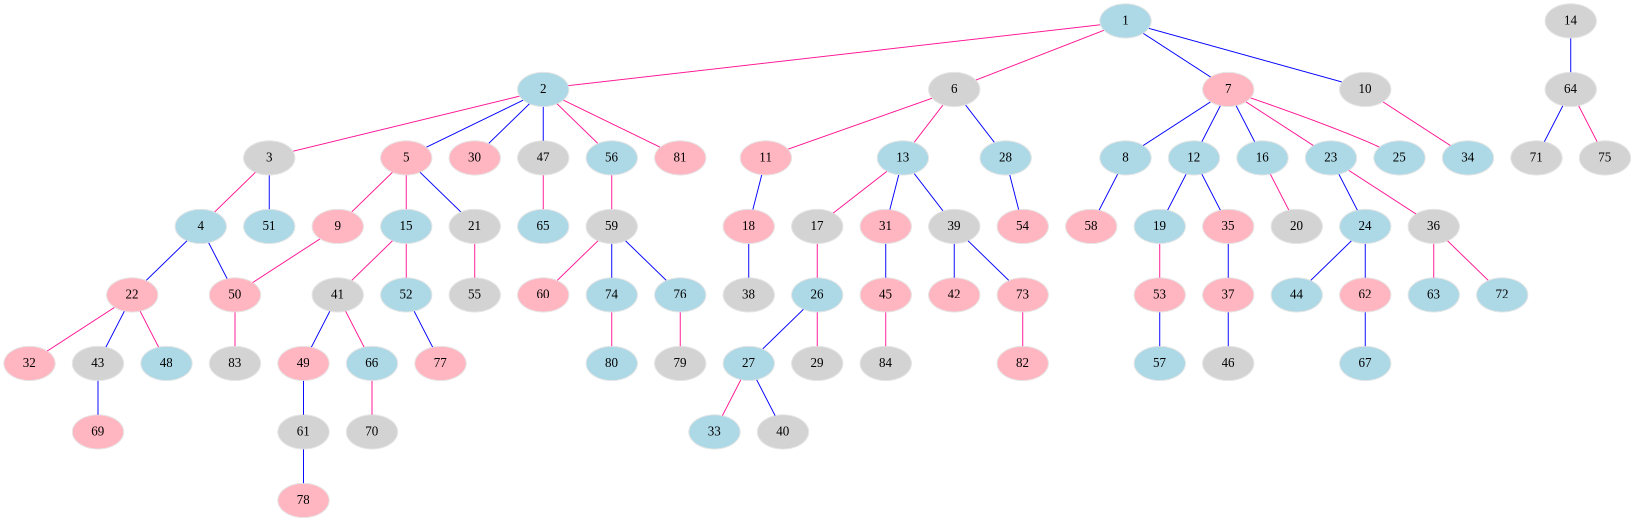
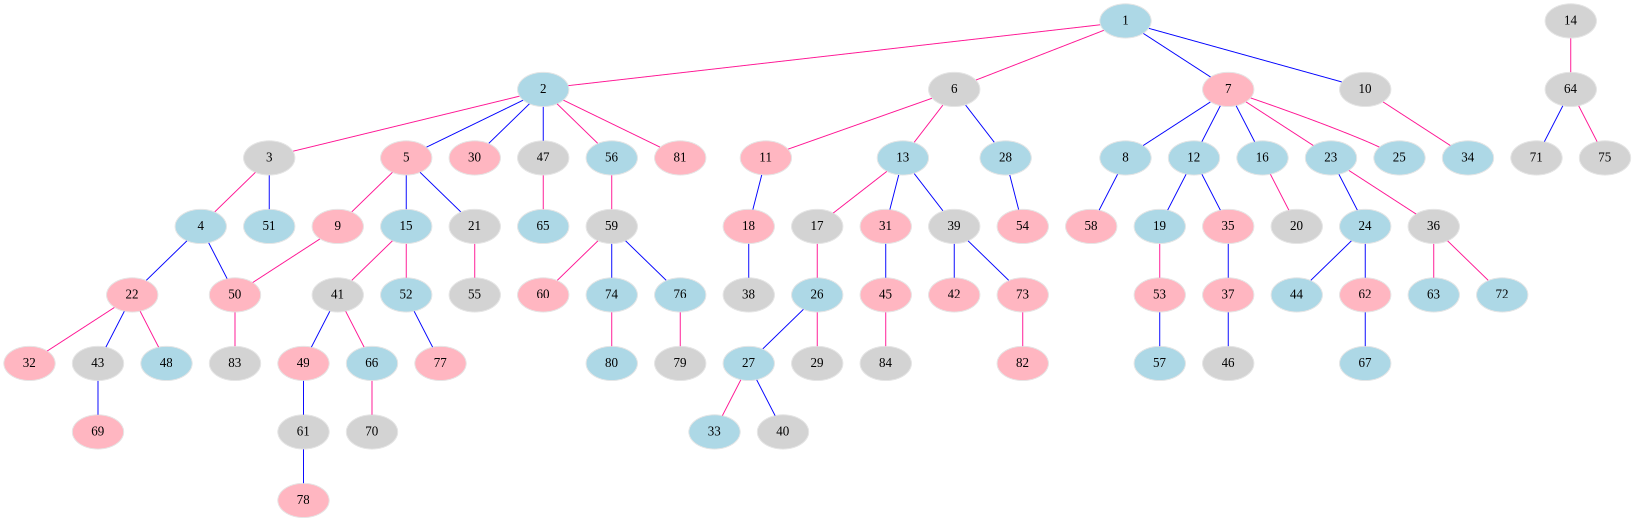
(1571, 55) -> (1571, 55)
(406, 192) -> (406, 192)
